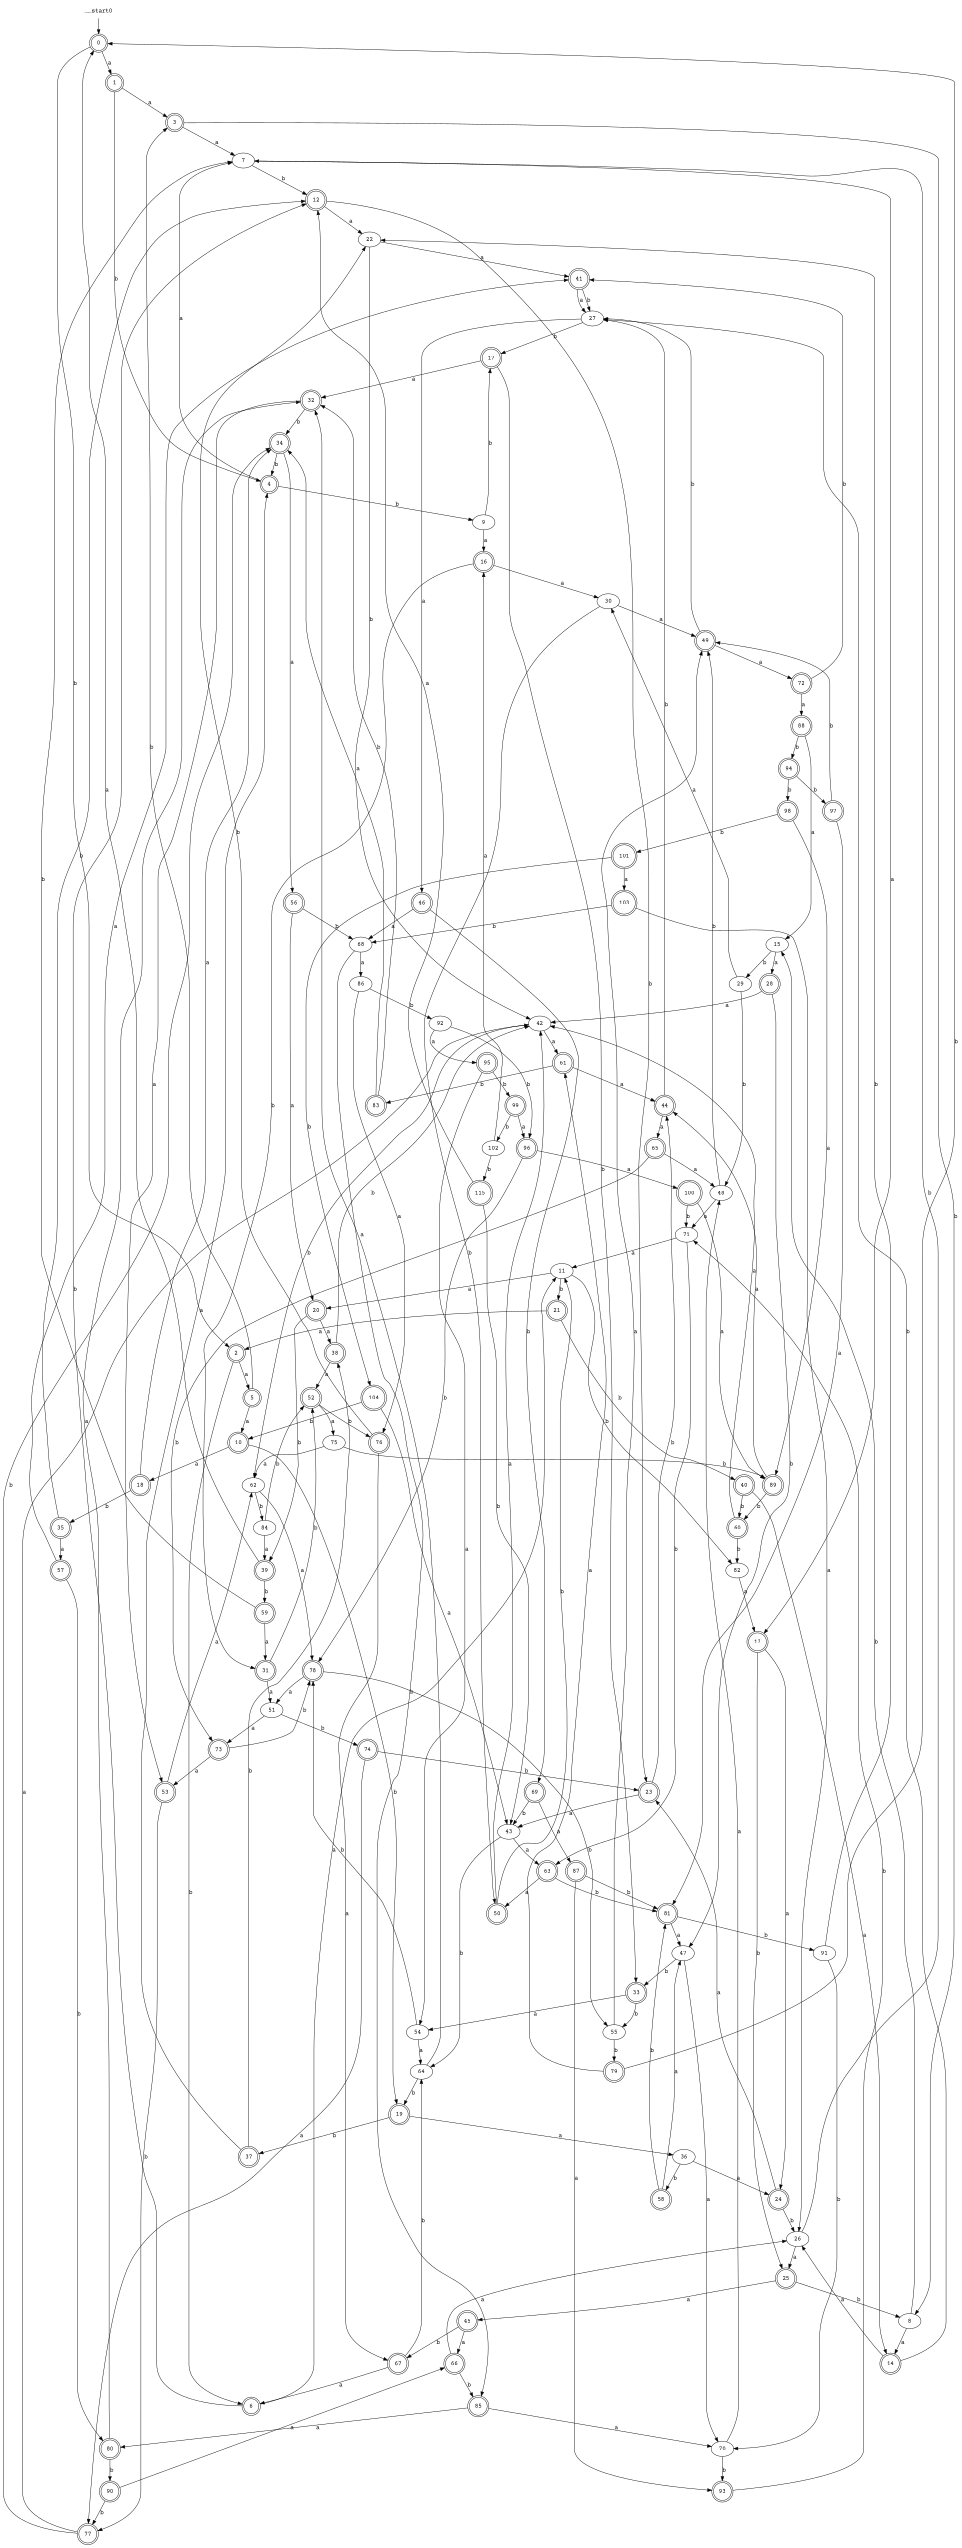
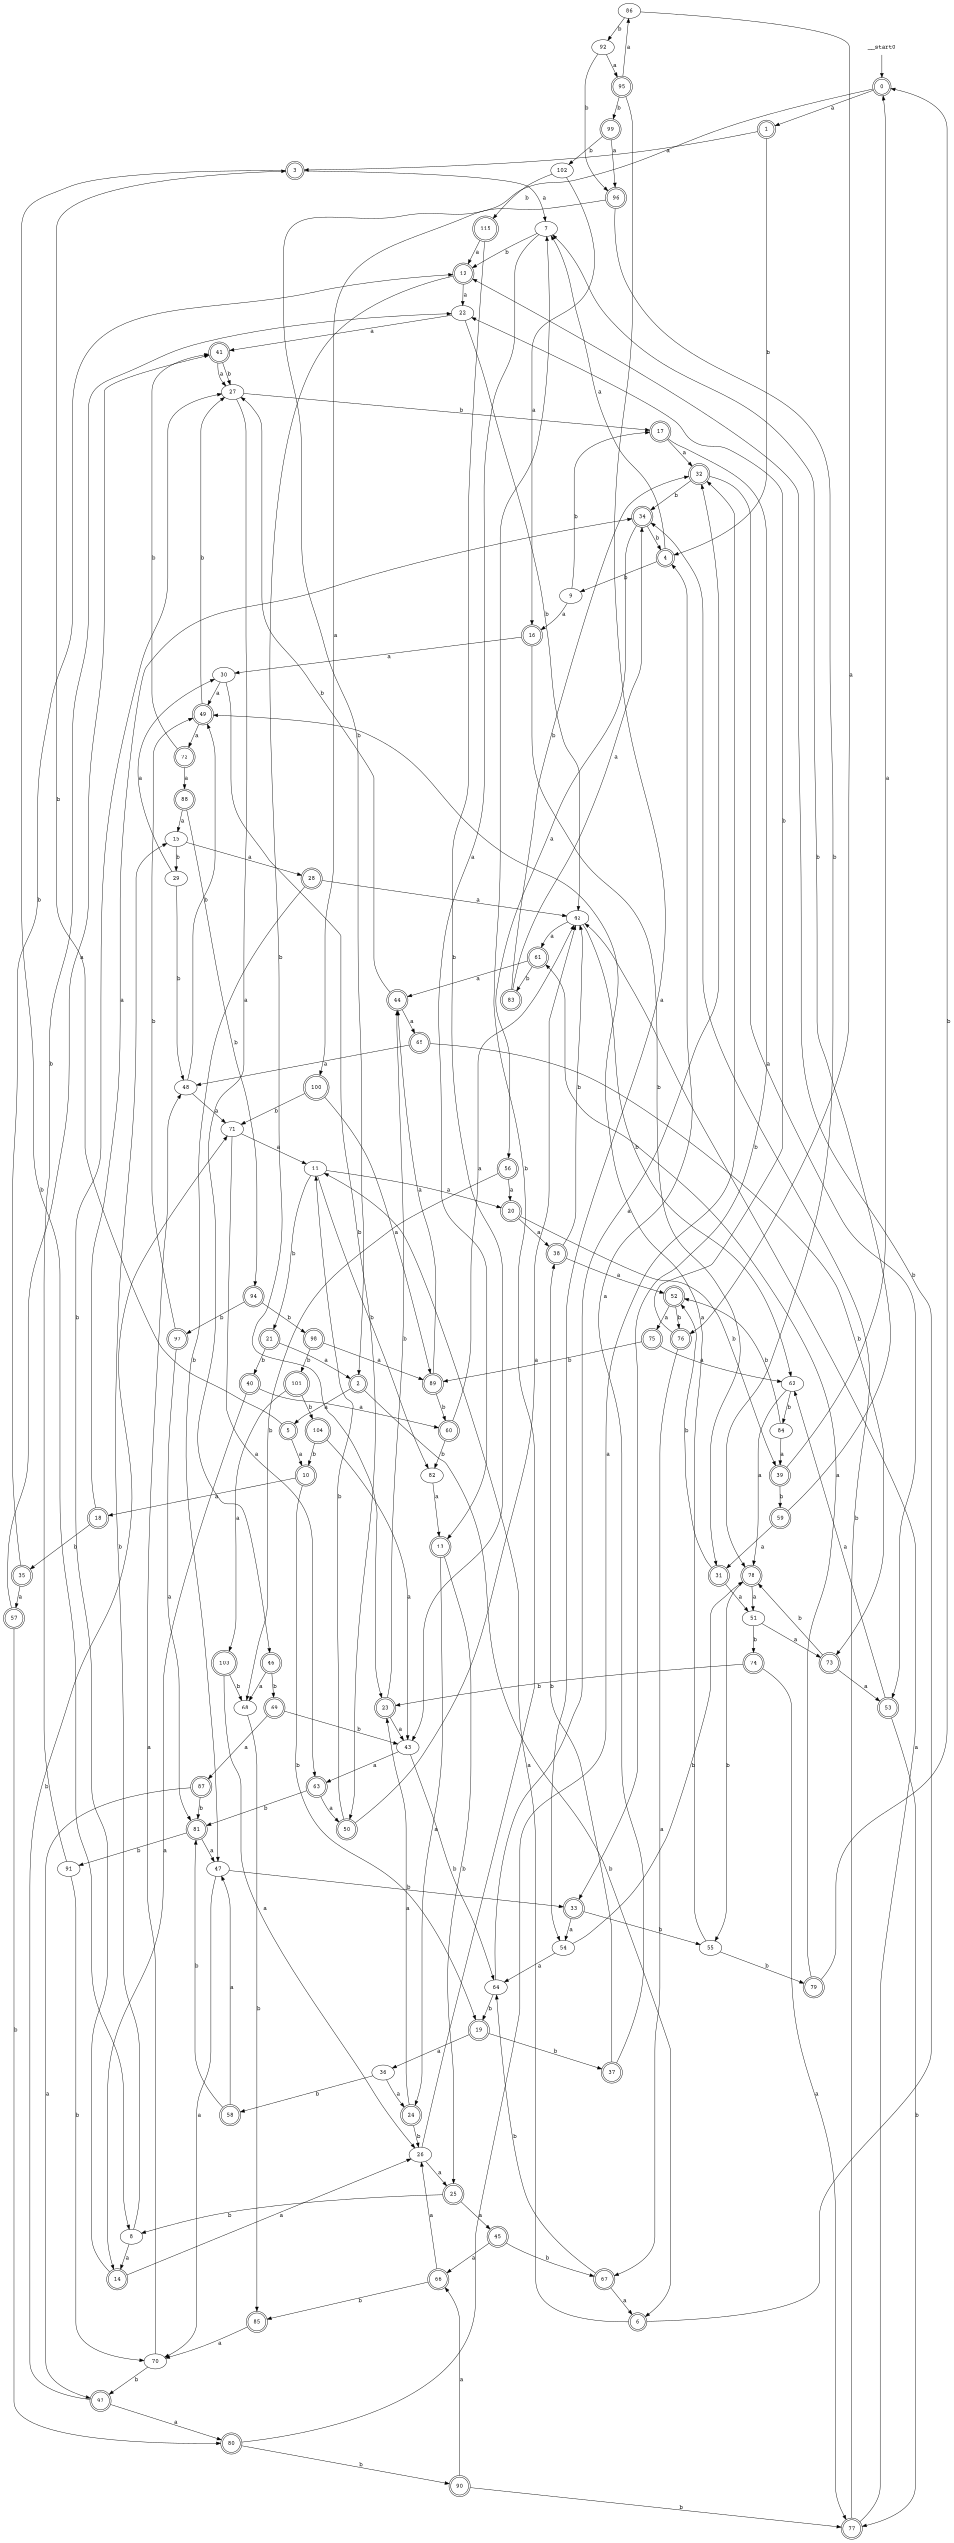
(361, 962) -> (626, 49)
(334, 1443) -> (652, 1339)
(743, 1507) -> (361, 1407)
(676, 1549) -> (257, 1454)
(296, 2427) -> (164, 2422)
